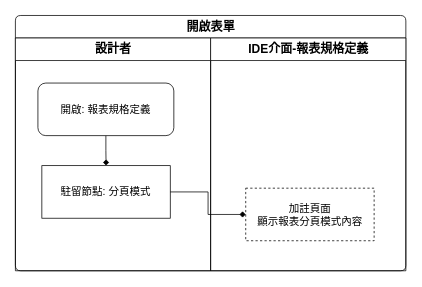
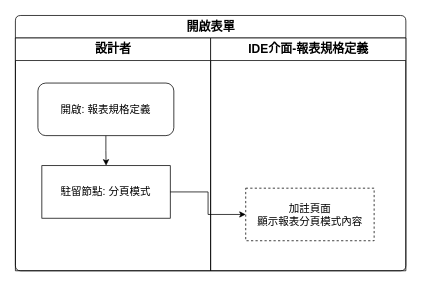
(106, 158) -> (106, 159)
(238, 214) -> (239, 214)
